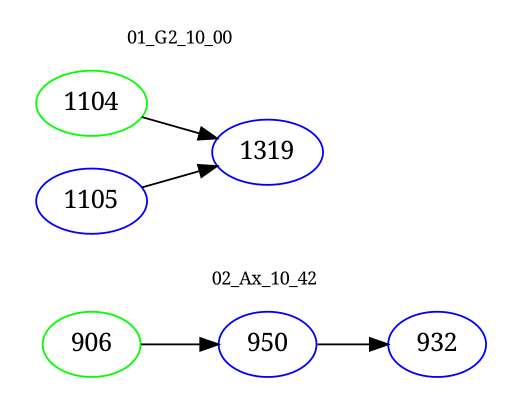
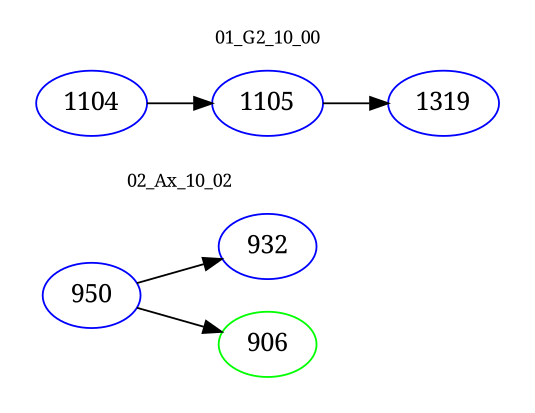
(92, 103) -> (92, 103)
(171, 125) -> (170, 103)
(264, 280) -> (180, 182)
(171, 344) -> (170, 317)
